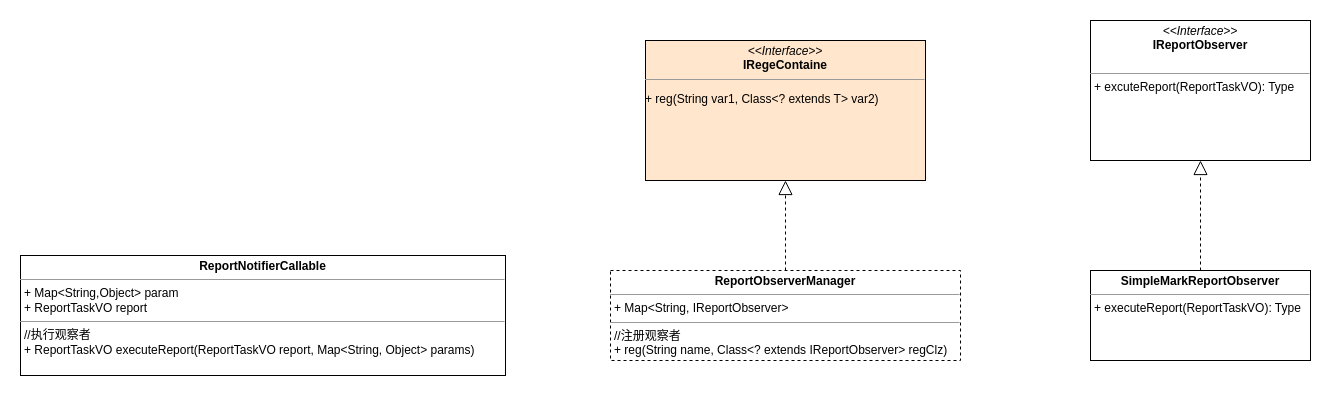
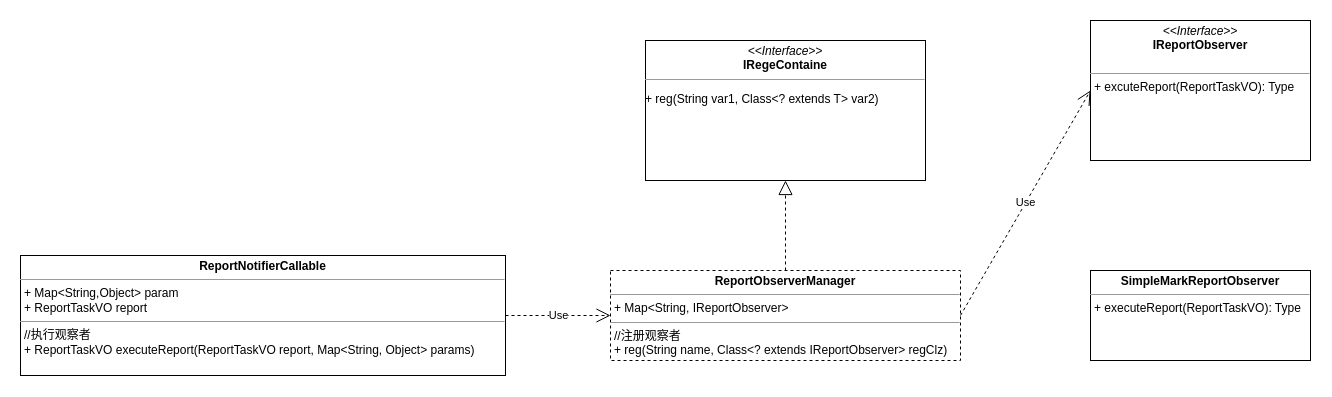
(786, 111) -> (786, 111)
none -> (1025, 204)
(1201, 223) -> none
none -> (557, 316)
